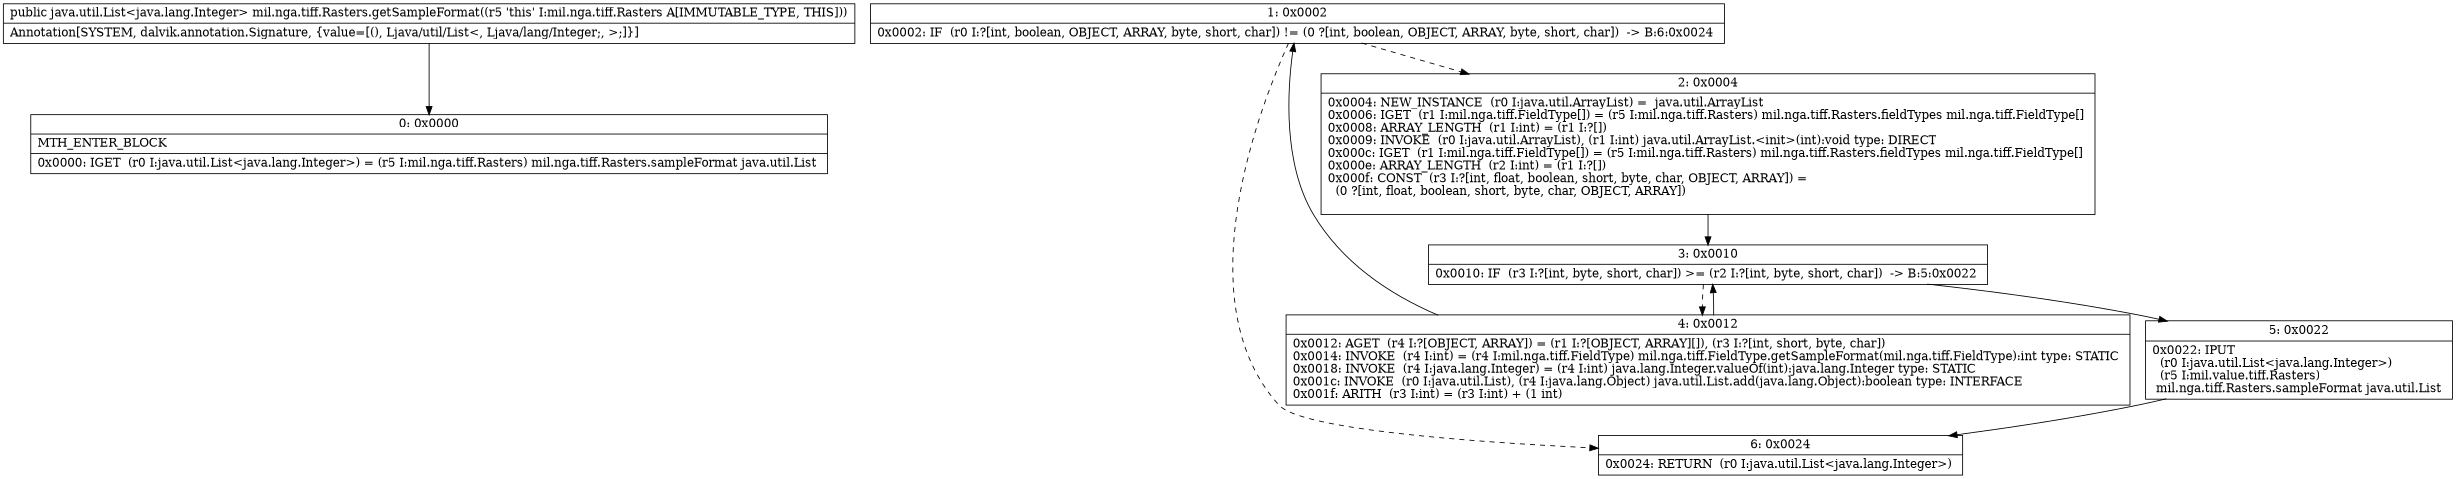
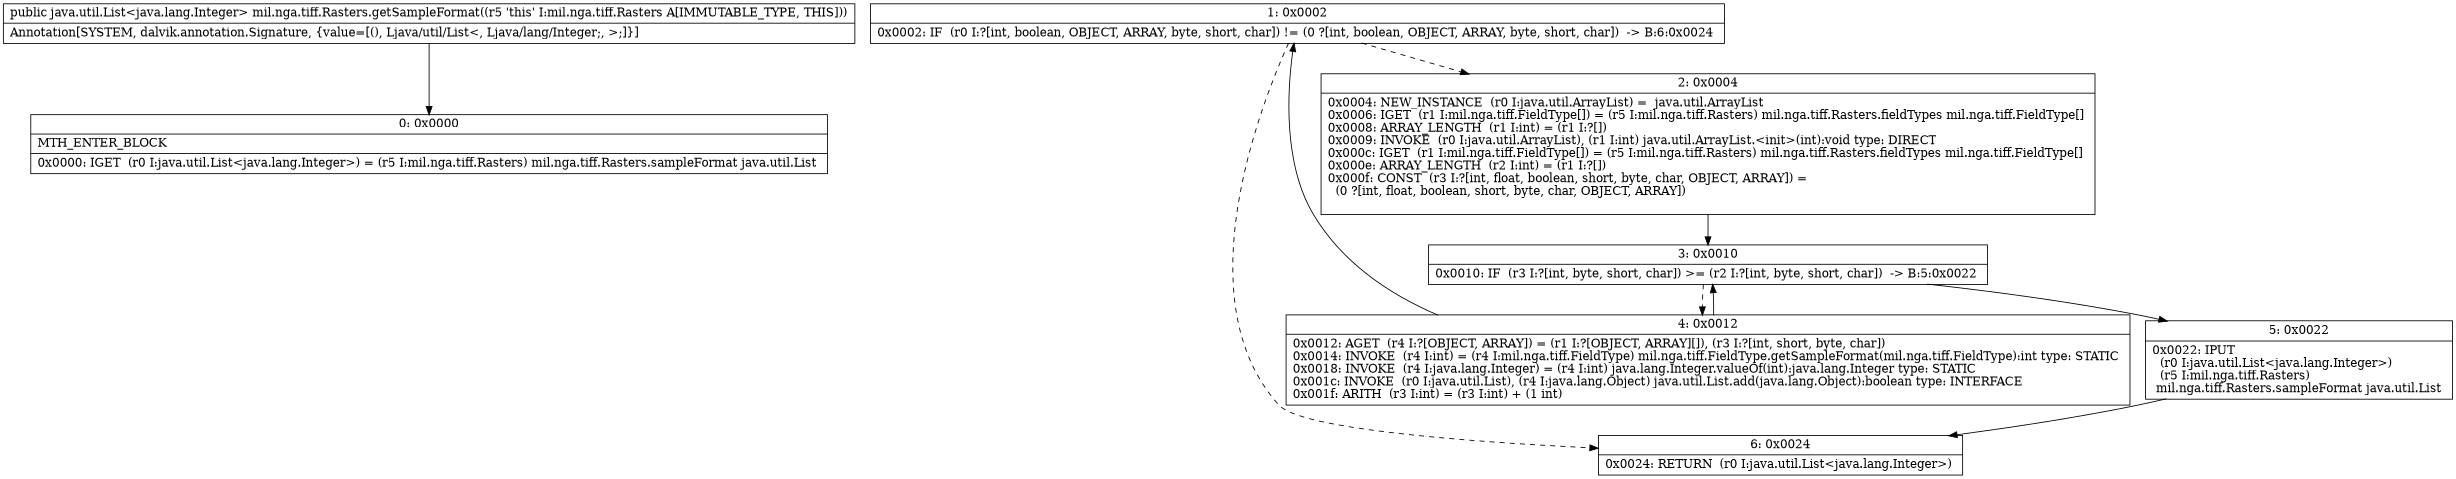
(2236, 376) -> (2231, 376)
